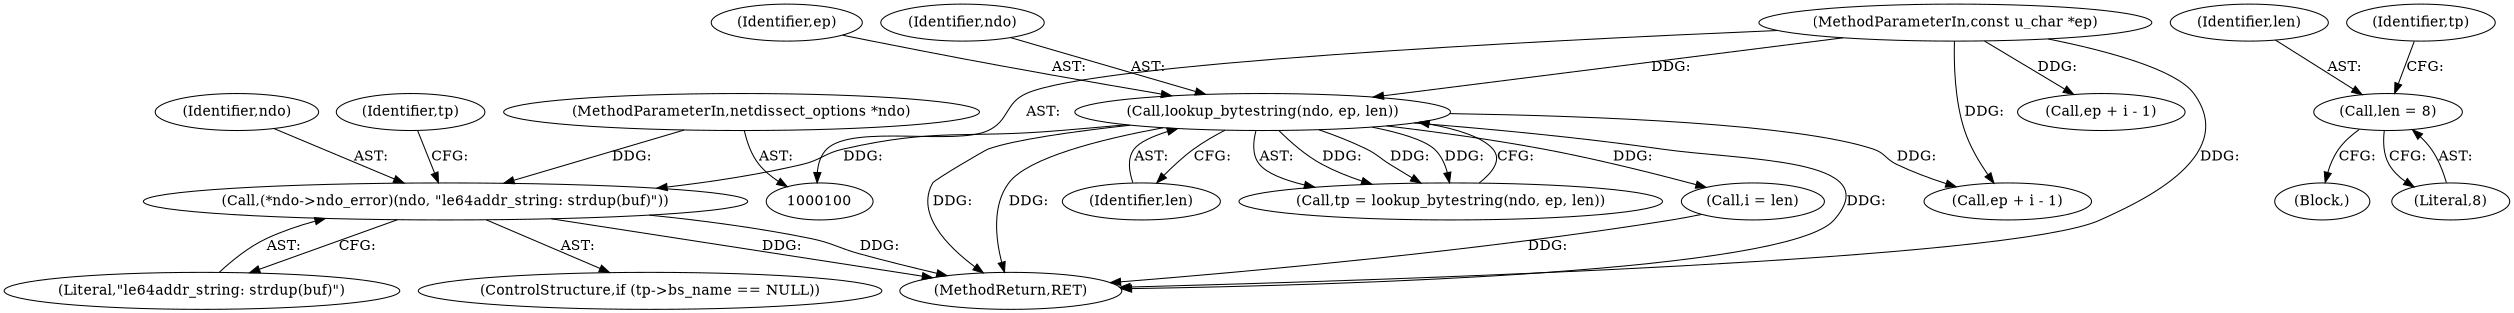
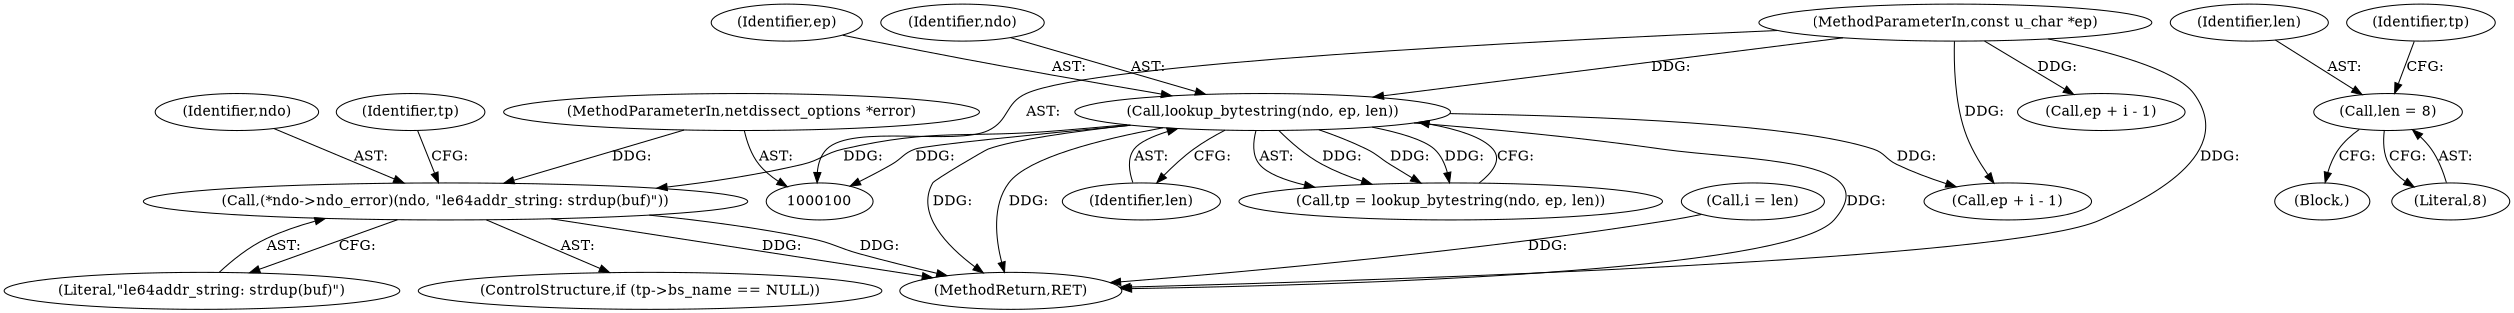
(742, 112) -> (742, 112)
(1543, 149) -> (977, 141)
